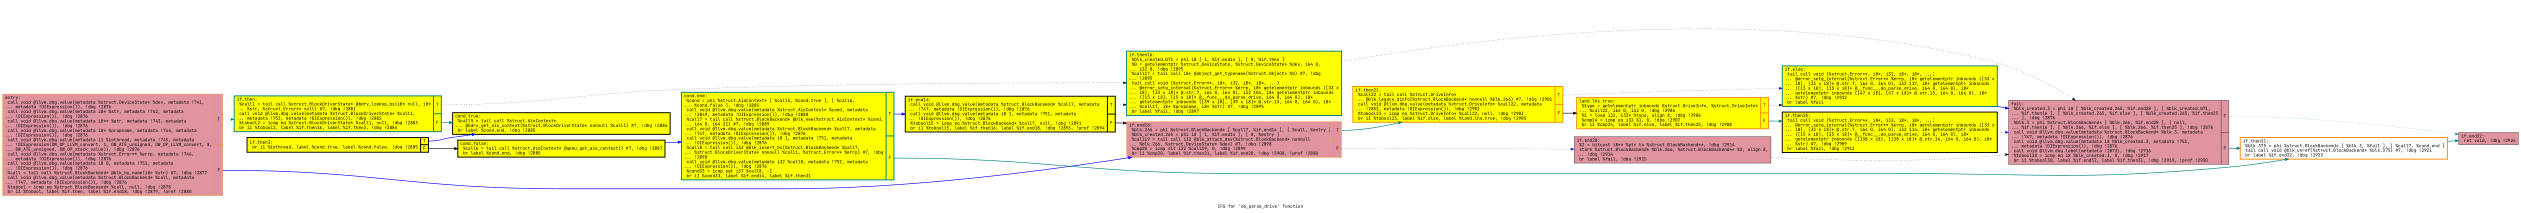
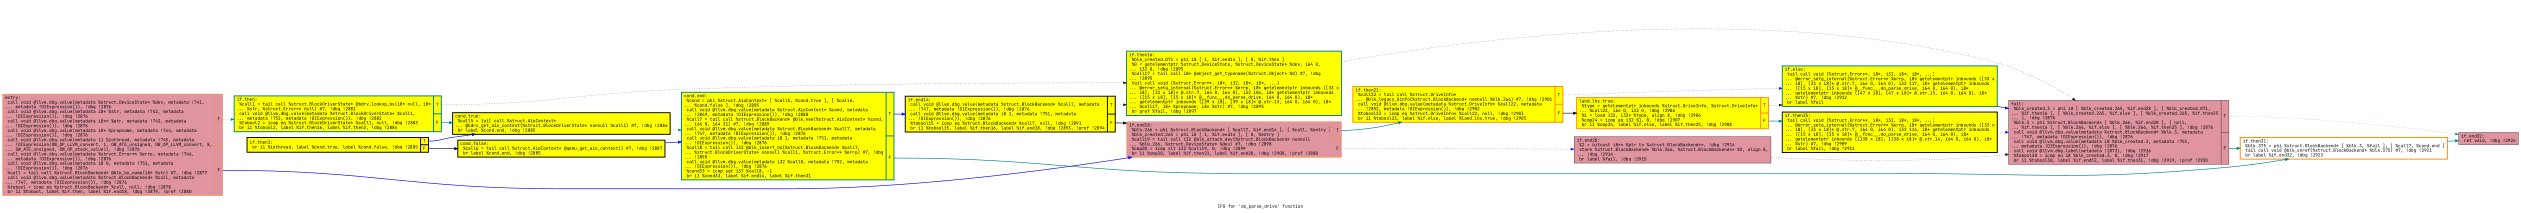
(1164, 111) -> (1163, 111)
none -> (674, 130)
